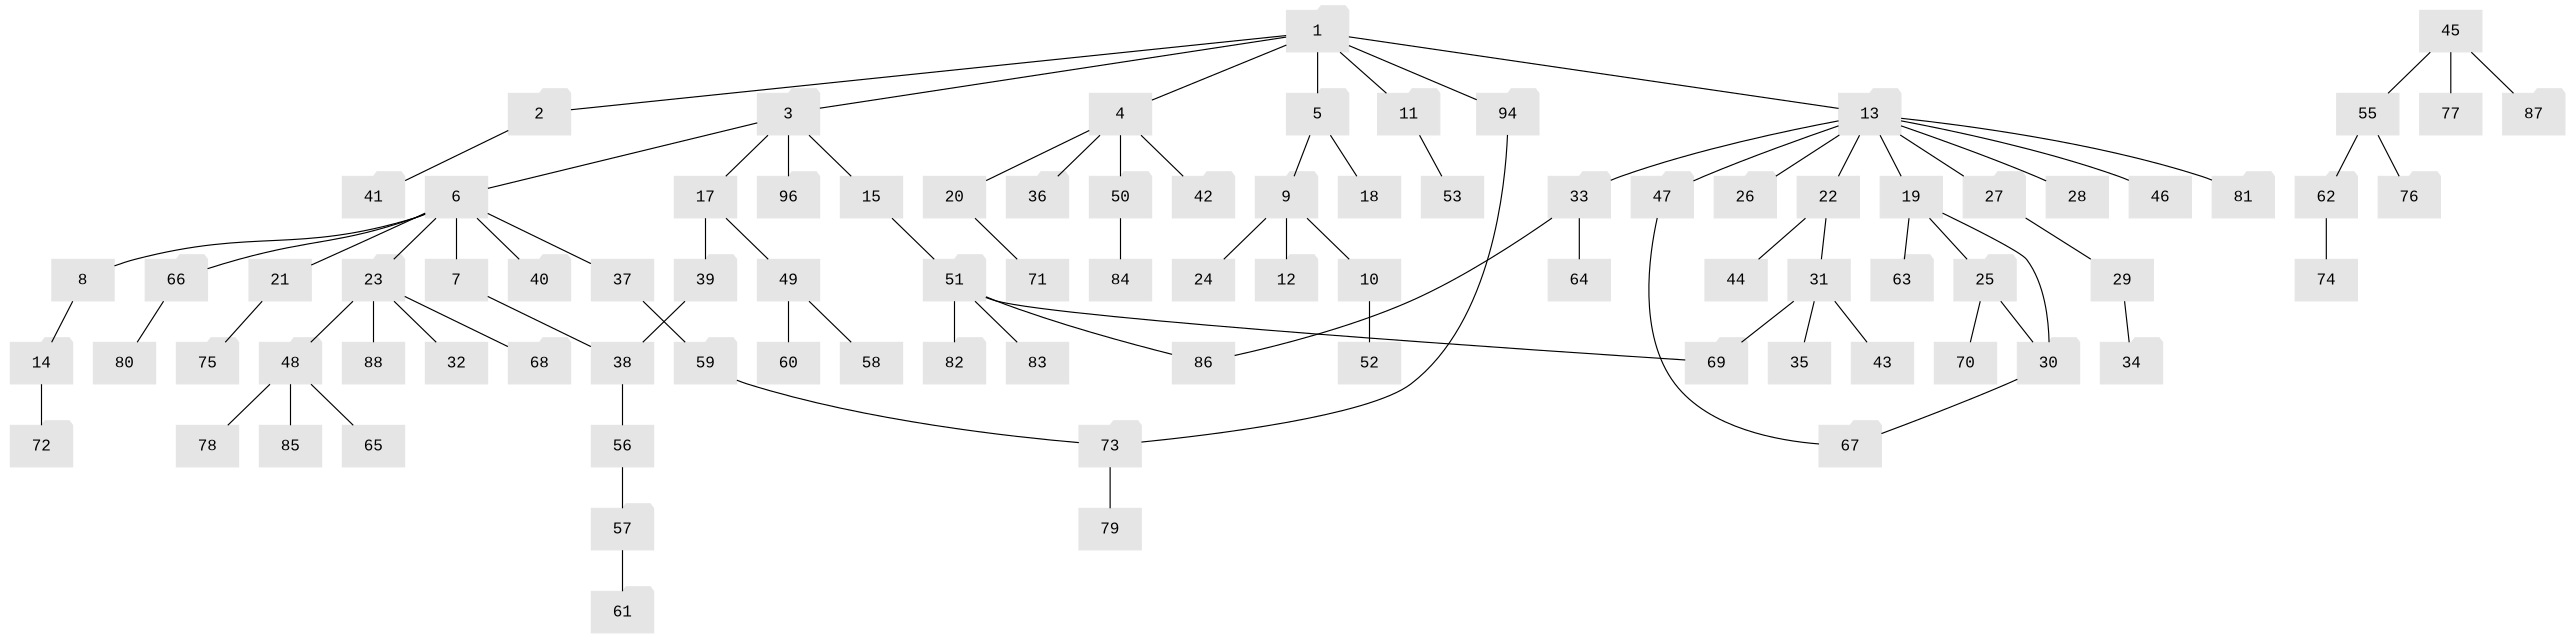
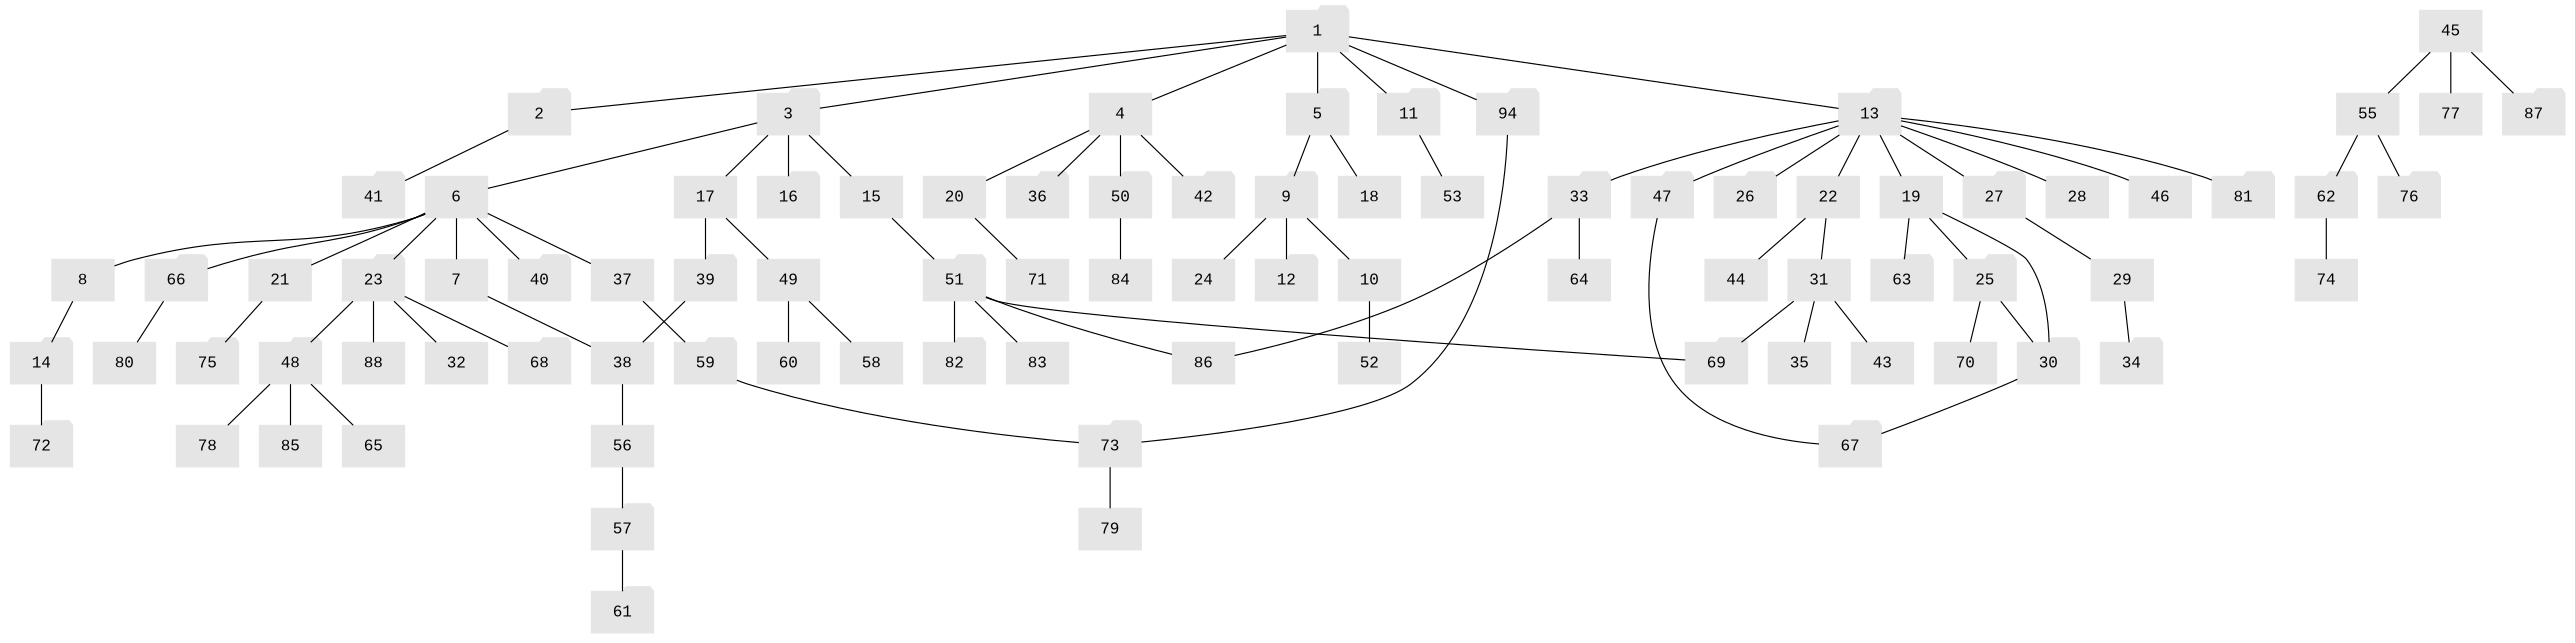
(788, 197) -> (788, 197)
